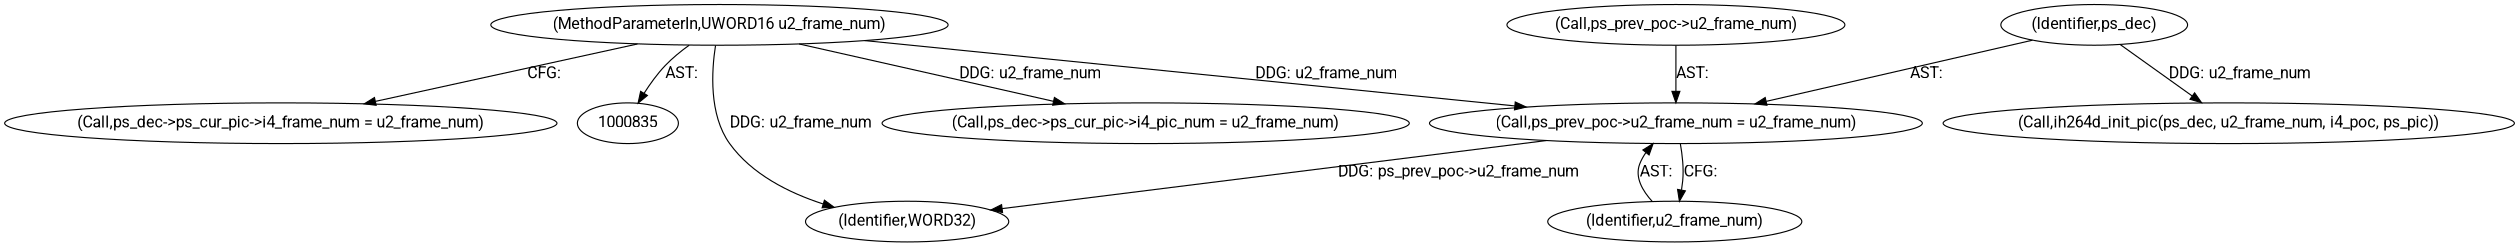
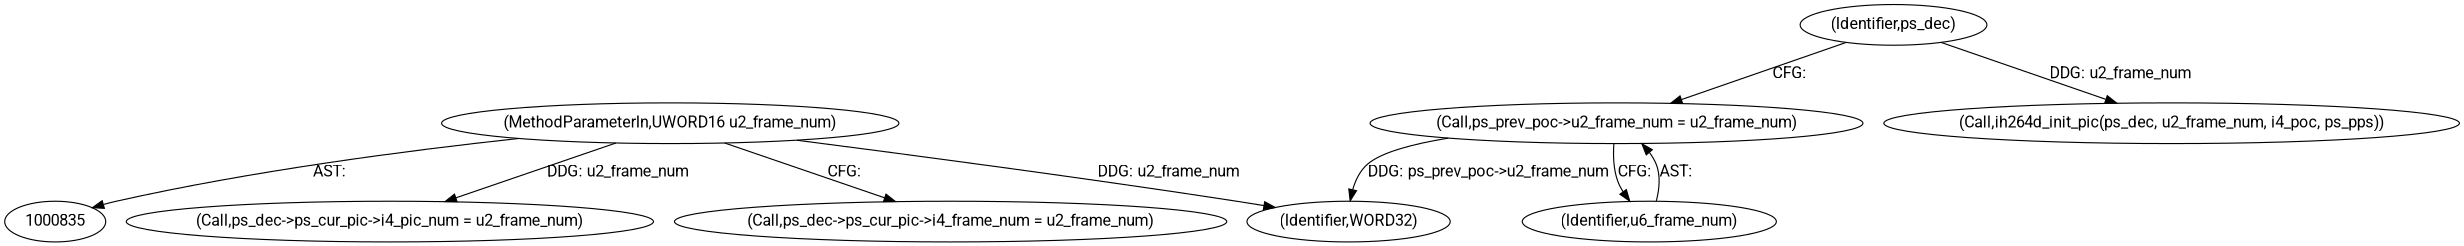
(1676, 25) -> none
(1190, 73) -> none
(1929, 74) -> (1792, 74)
(2229, 123) -> (2172, 123)
(1675, 222) -> (1649, 222)
